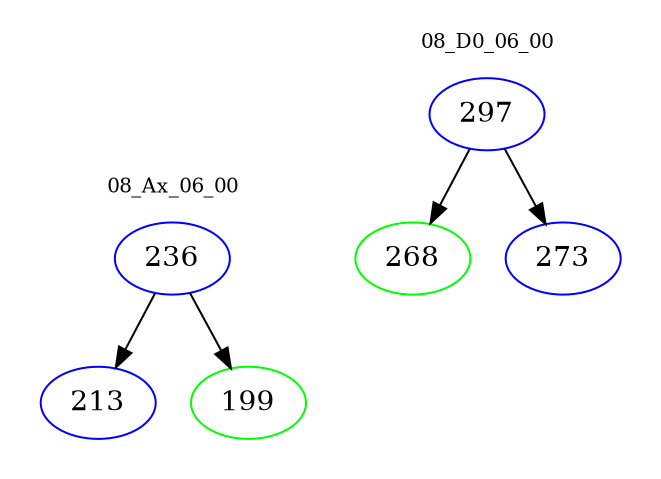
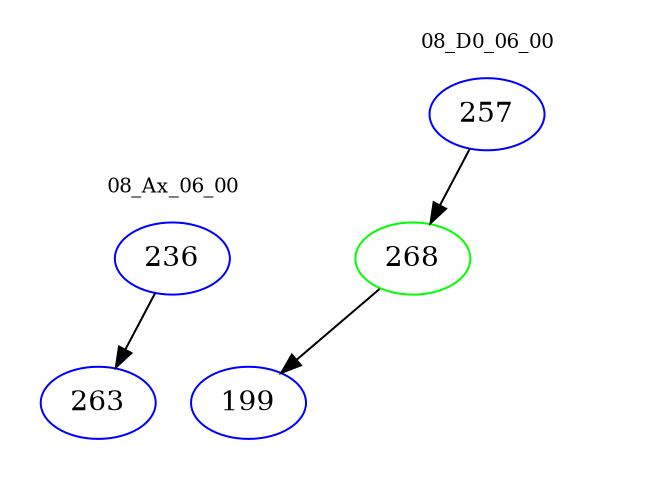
(487, 114) -> (487, 114)
(563, 259) -> none
(206, 322) -> (338, 324)
(98, 403) -> (98, 403)
(249, 403) -> (249, 403)
